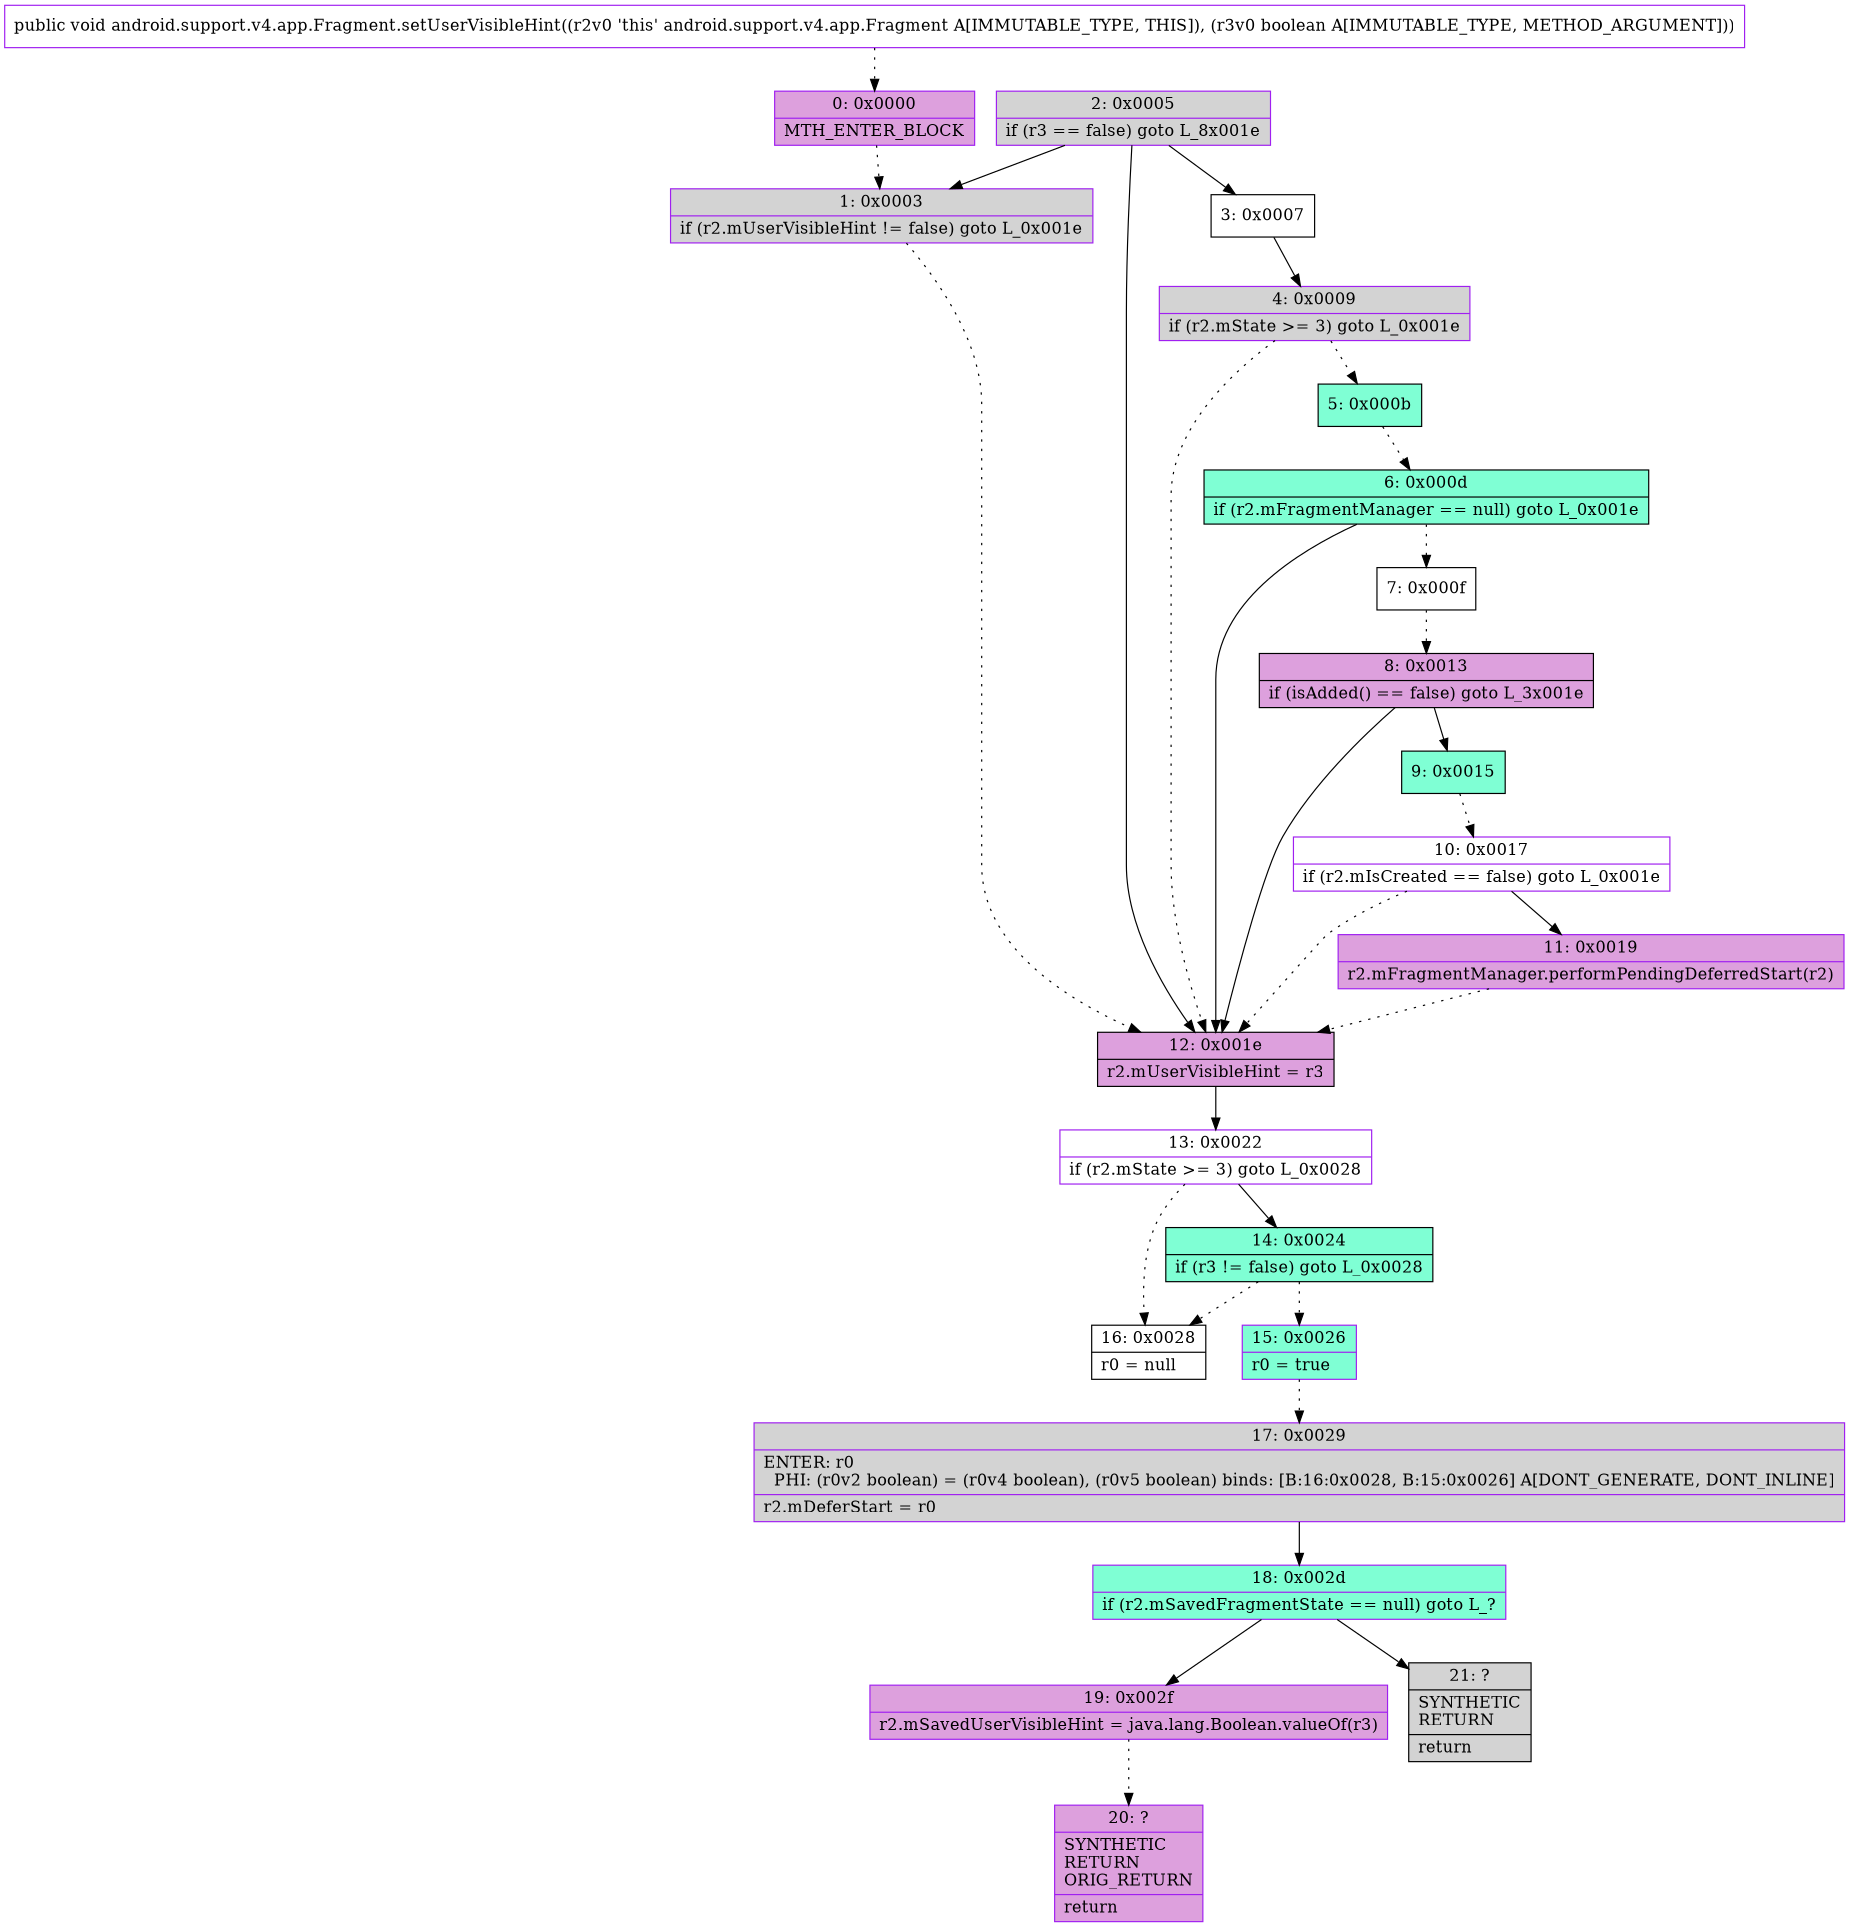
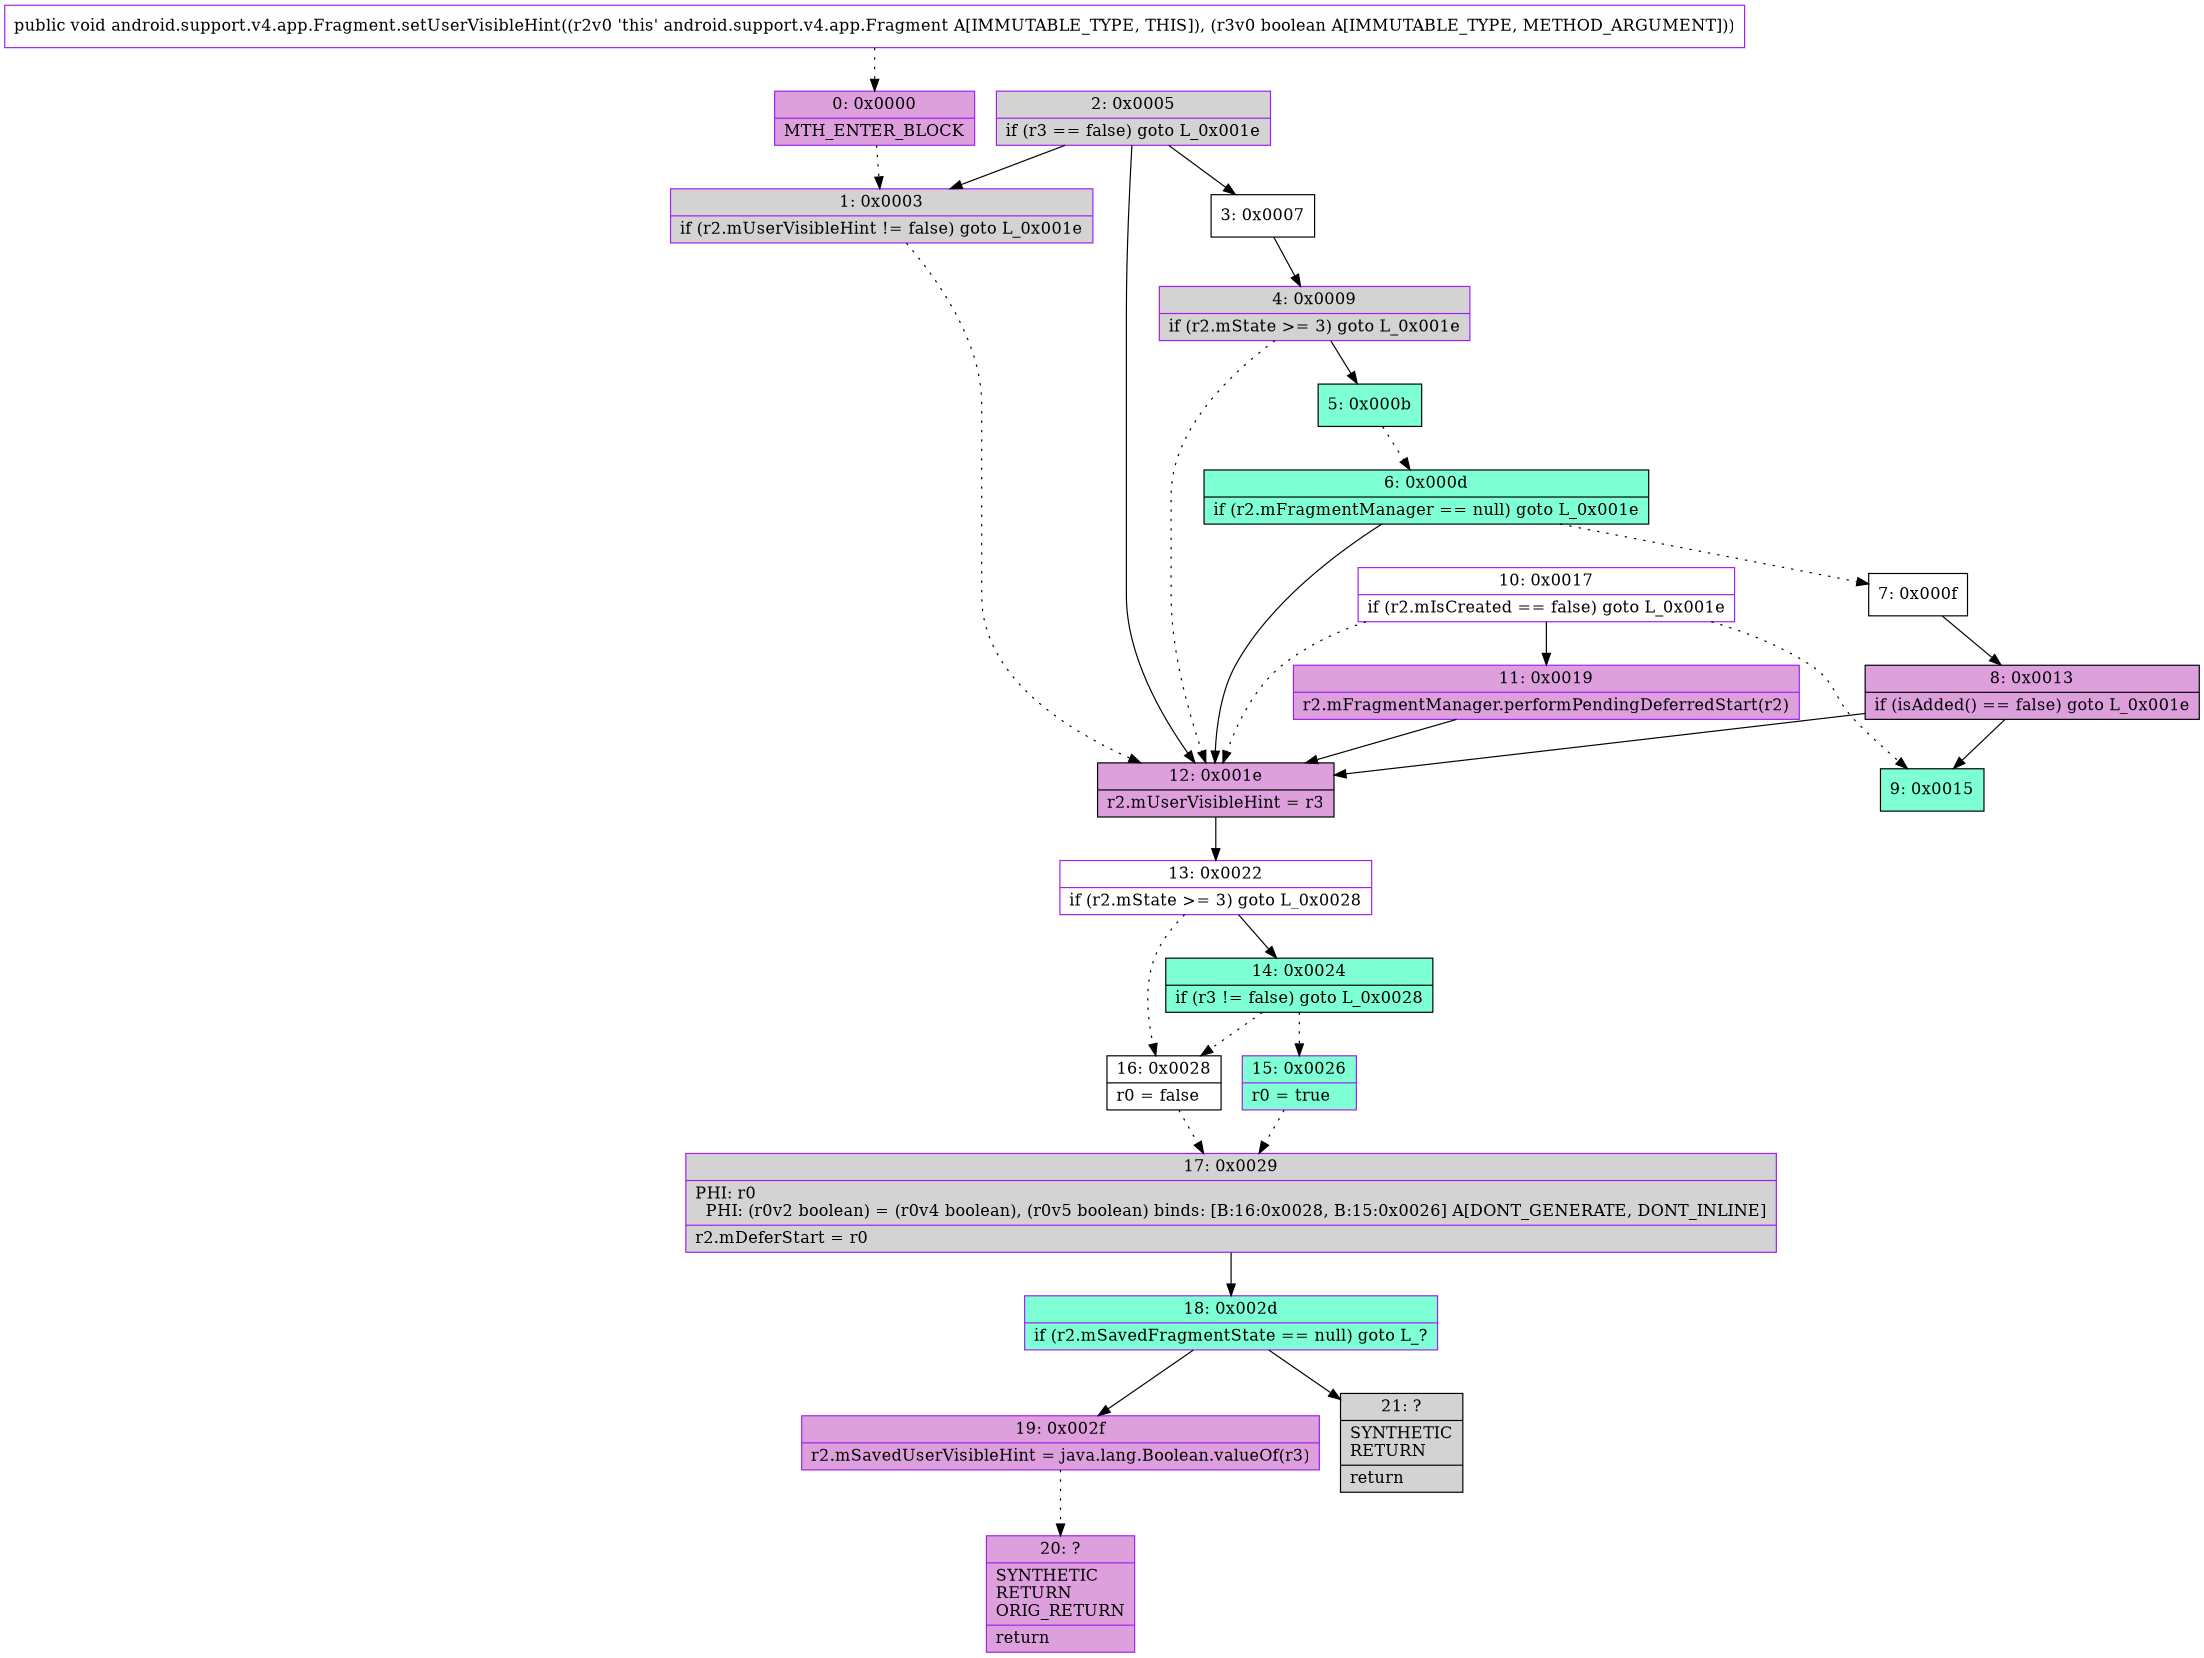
(1133, 131) -> (1133, 131)
(1341, 357) -> (1341, 357)
(1426, 626) -> (1967, 637)
(1426, 693) -> (2032, 705)
(1465, 810) -> (1819, 672)
(1409, 1009) -> (1387, 739)
none -> (1188, 1127)
(1139, 1365) -> (1158, 1096)
(812, 1463) -> (729, 1193)
